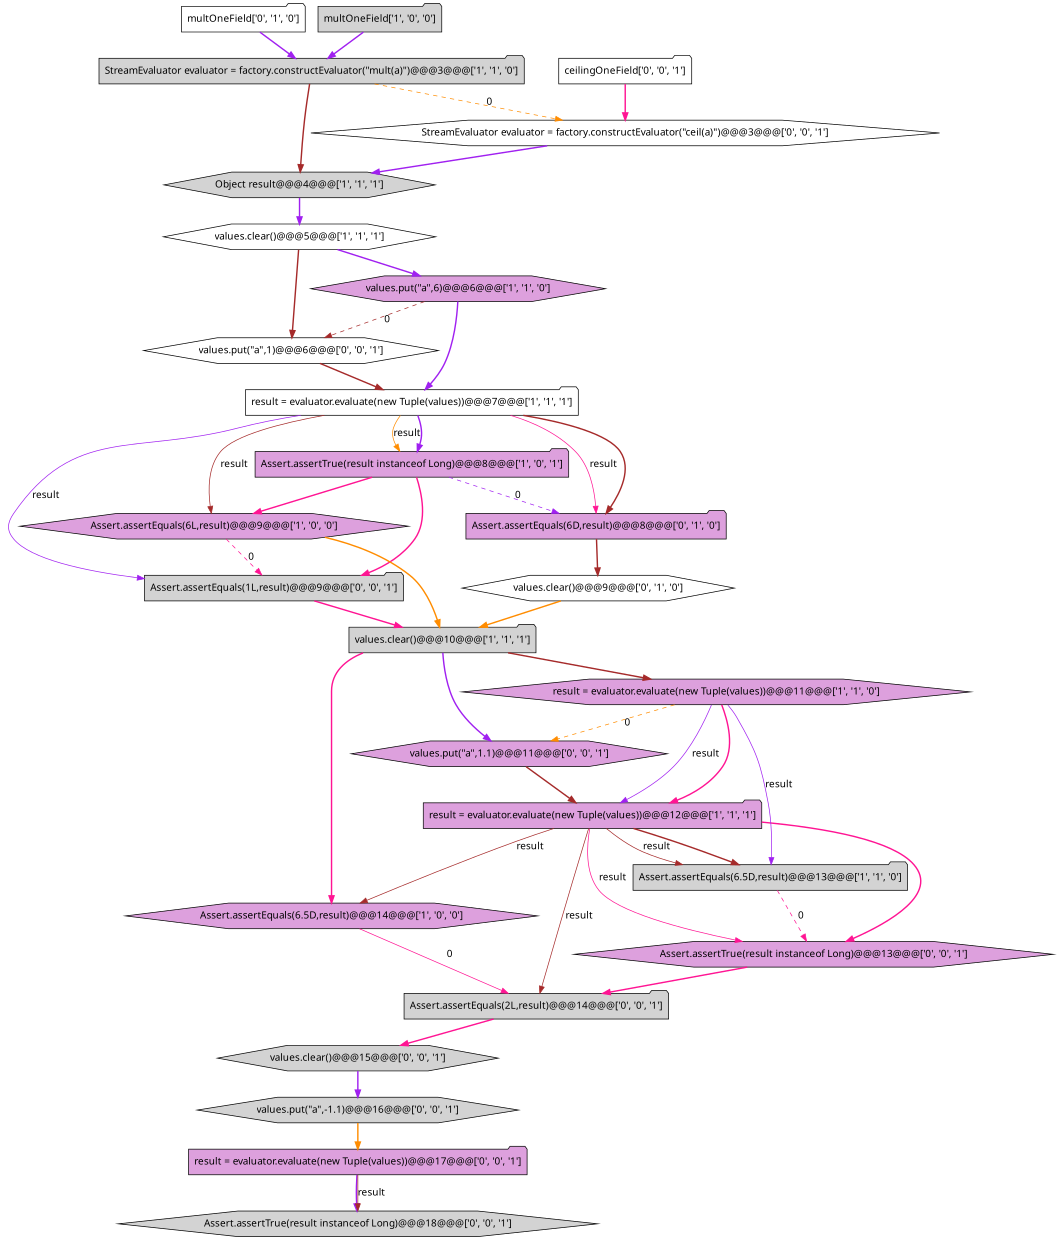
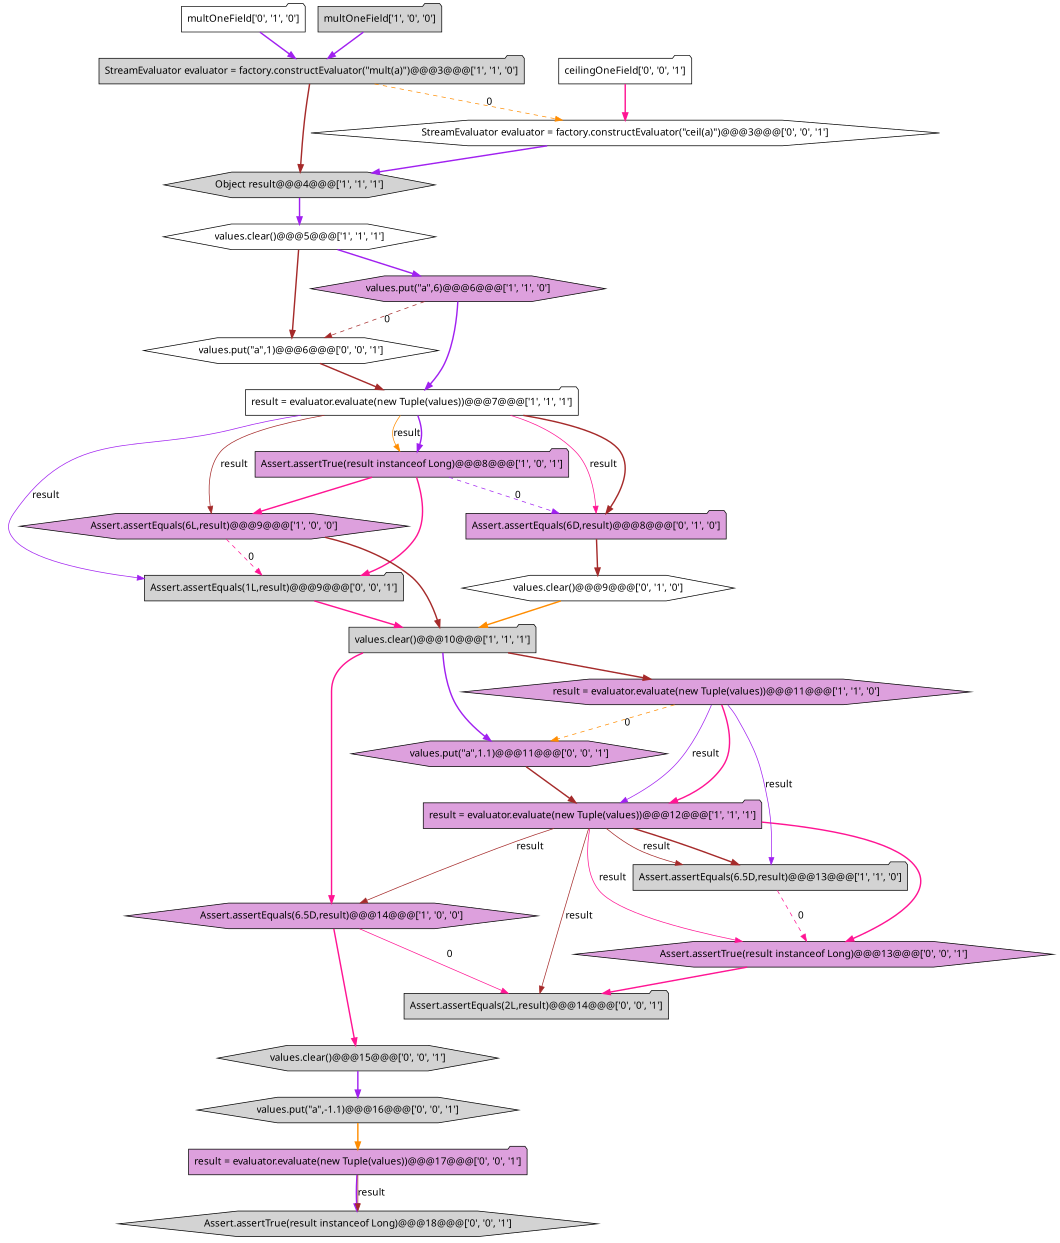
(396, 566) -> (396, 566)
(451, 1031) -> (344, 984)
